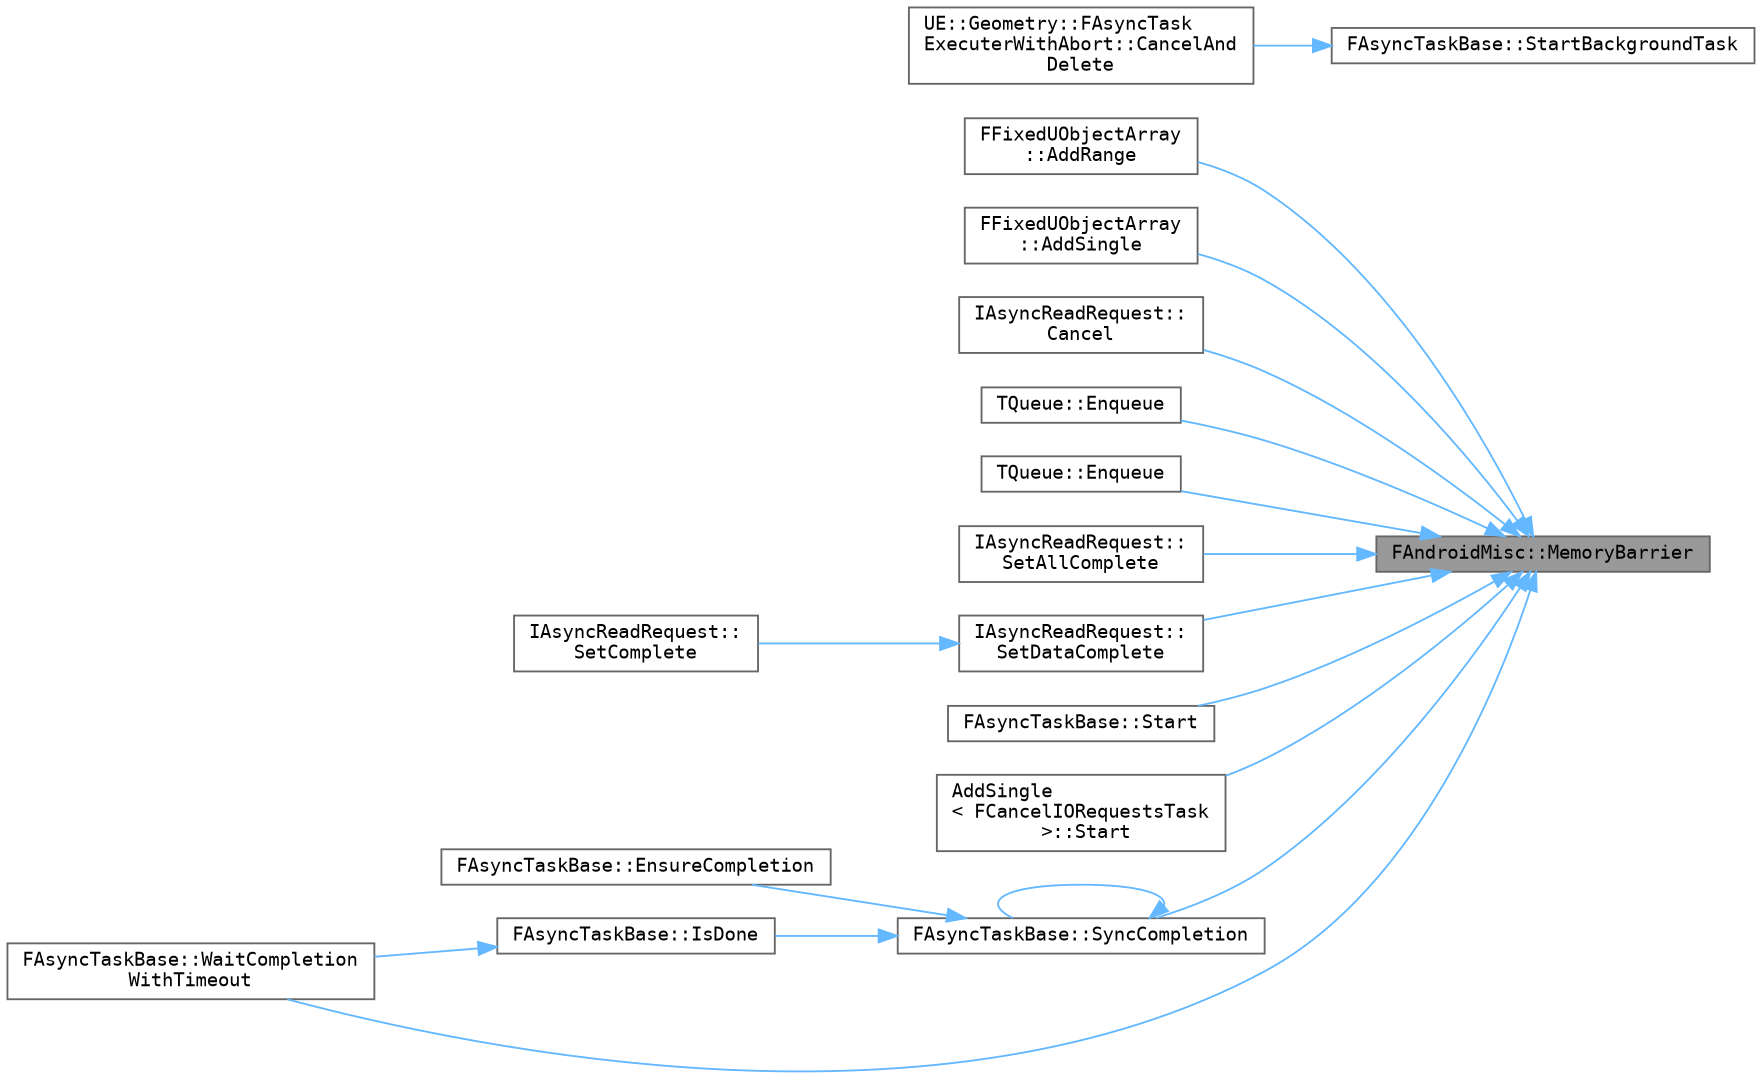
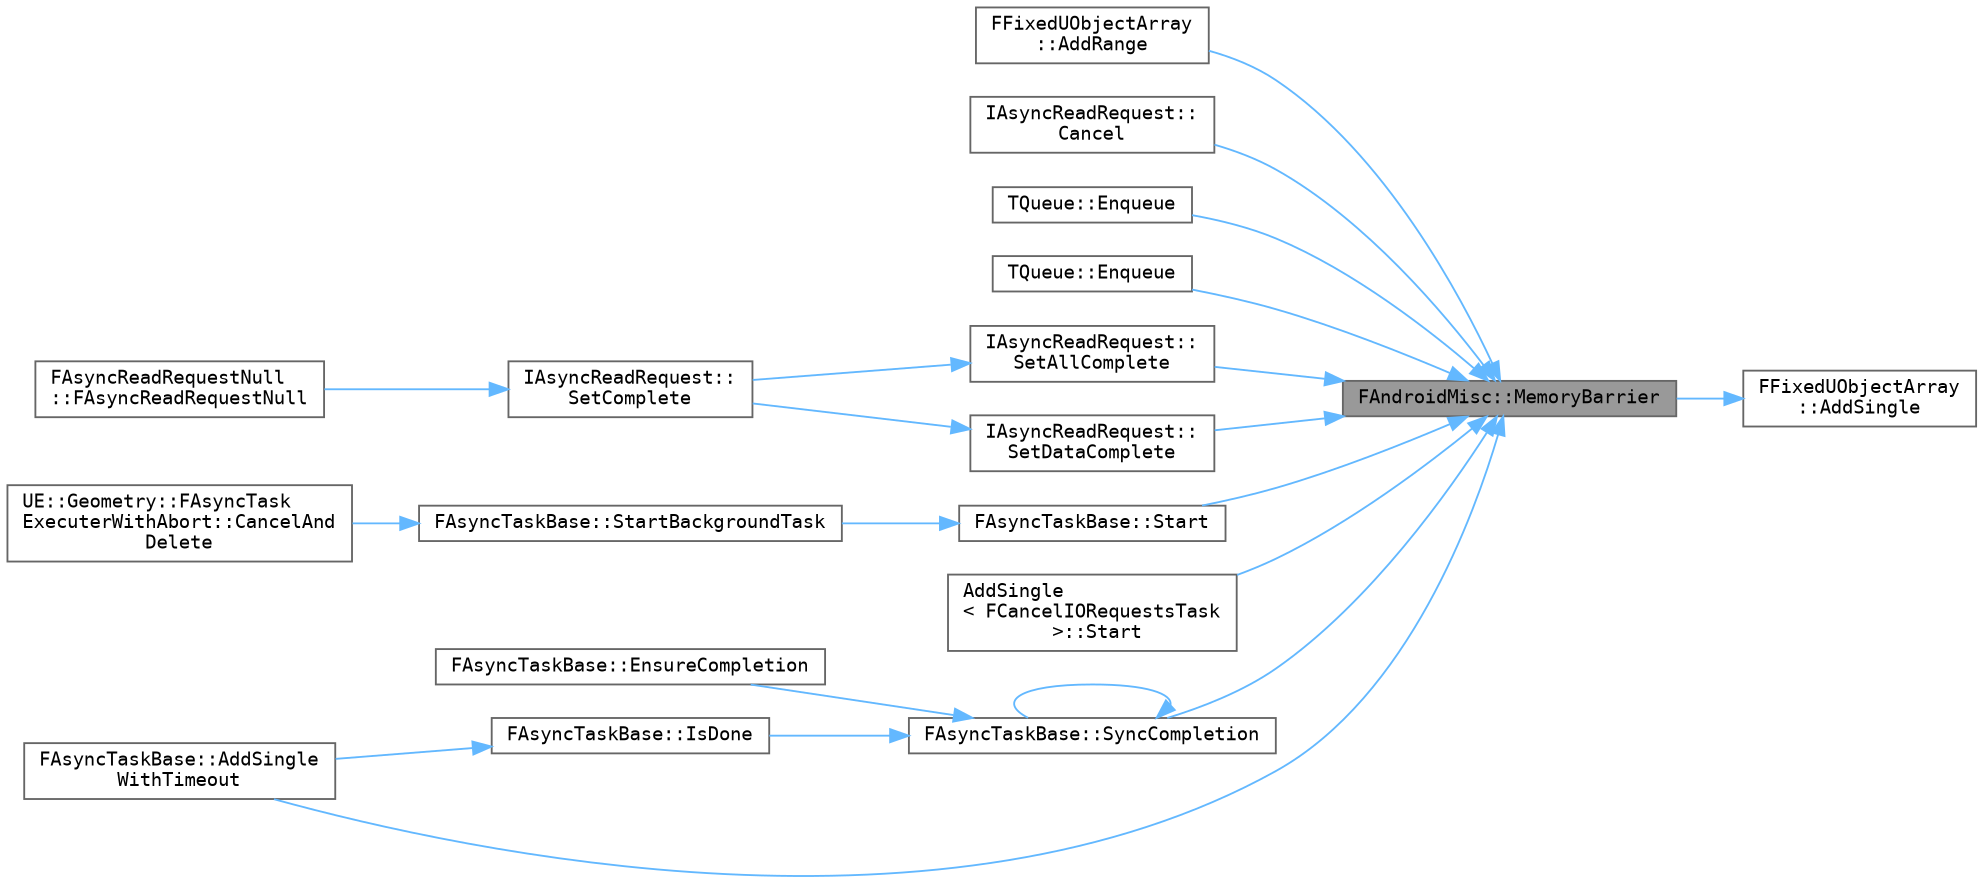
(1376, 364) -> (1700, 399)
none -> (852, 372)
none -> (180, 389)
none -> (891, 523)
(191, 971) -> (180, 771)
